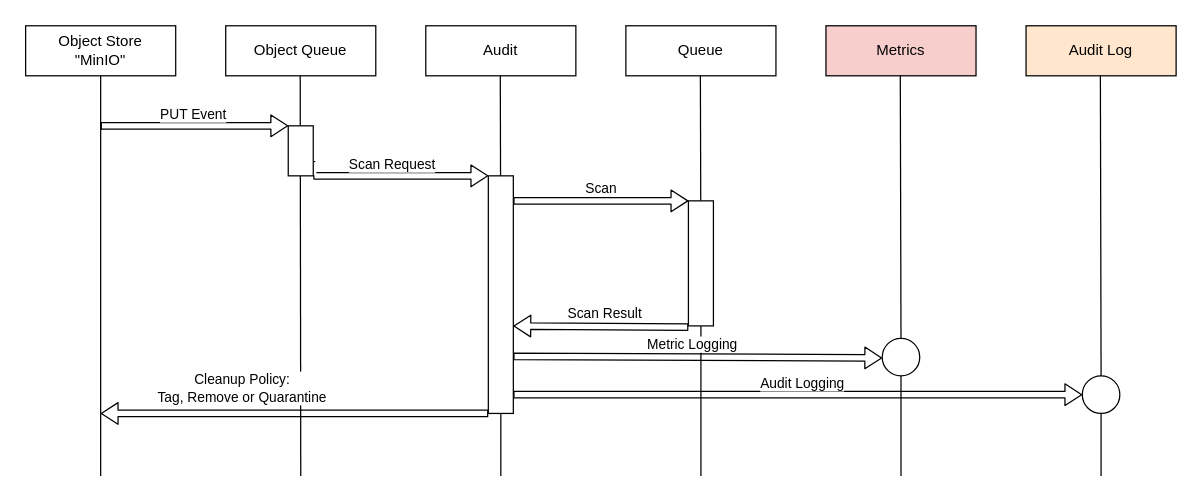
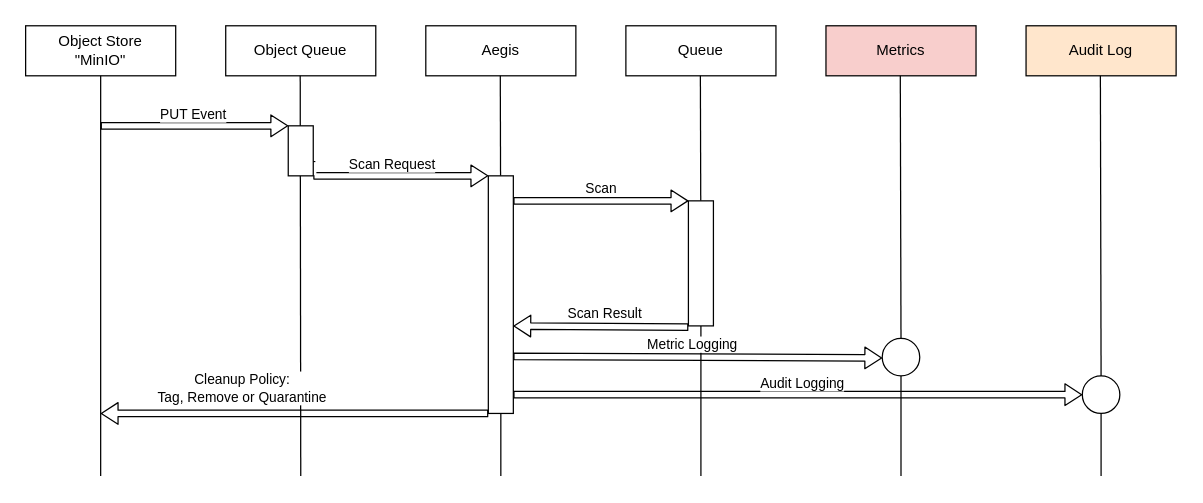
(501, 51) -> (501, 51)
